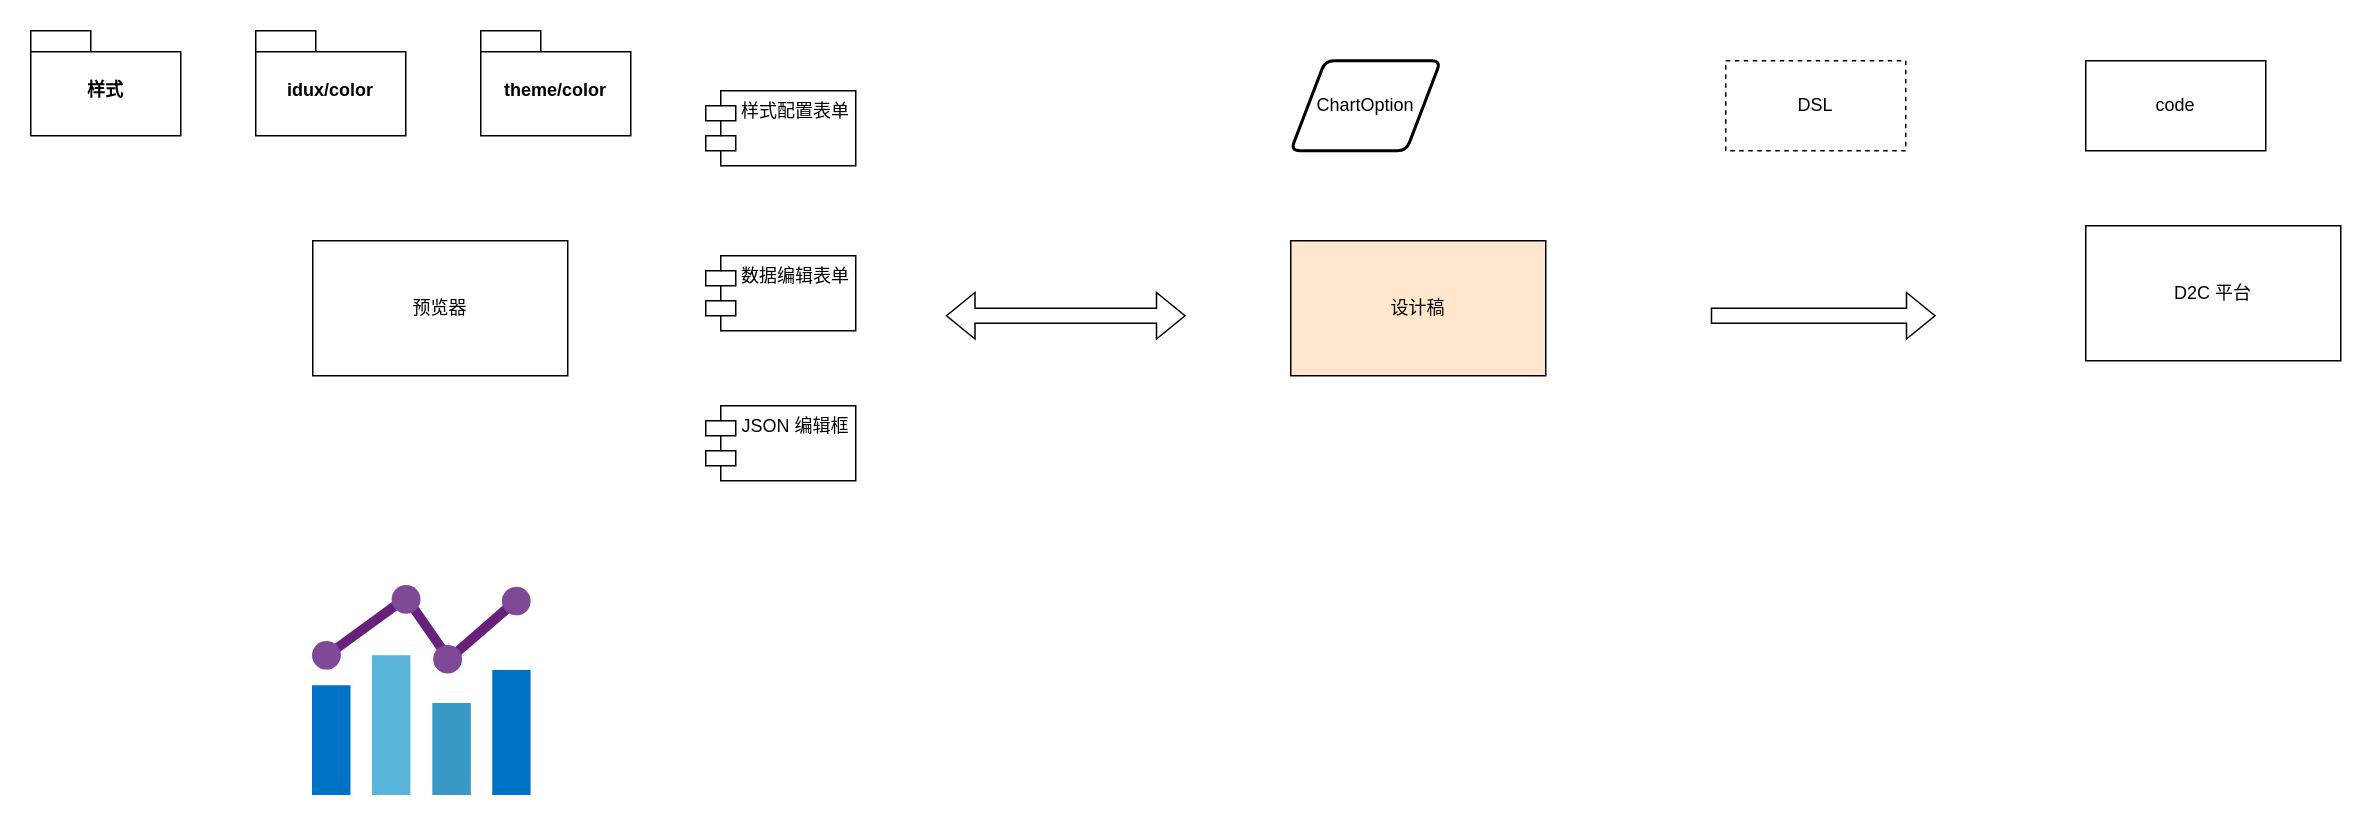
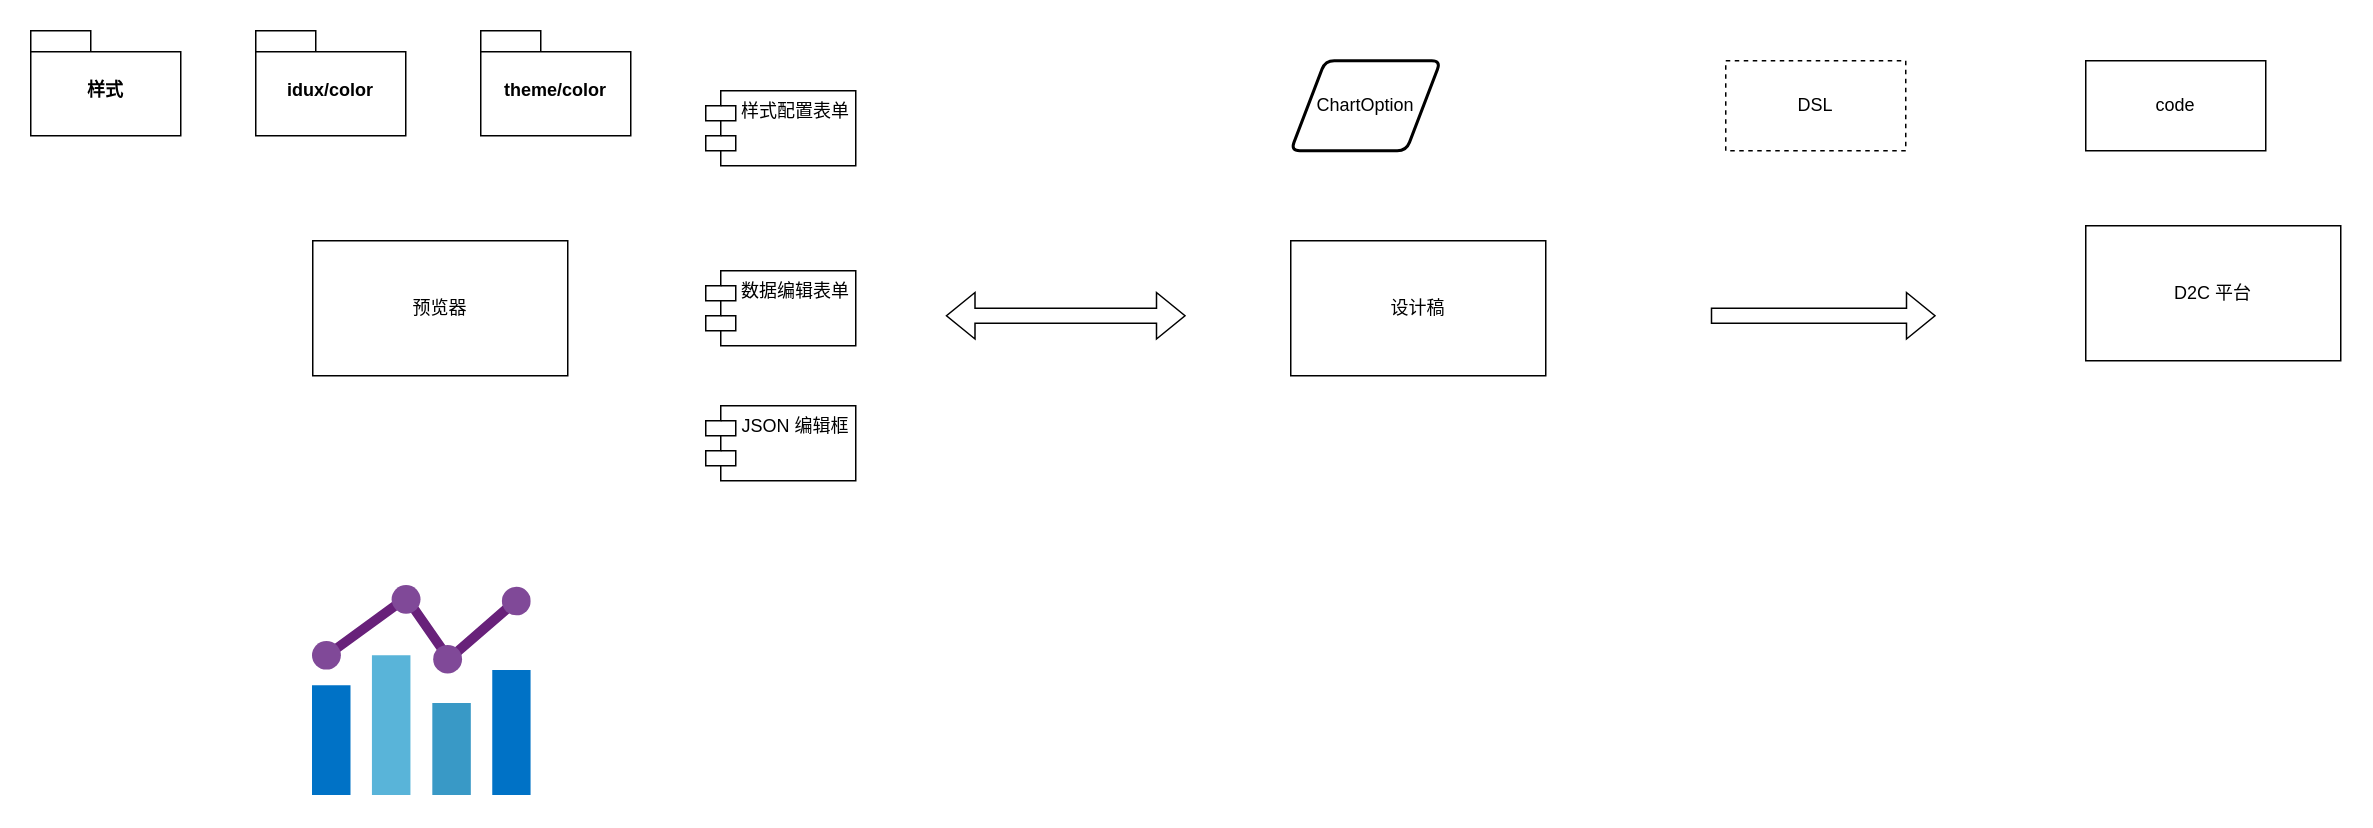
(781, 293) -> (781, 308)
(1418, 308) -> (1418, 308)
